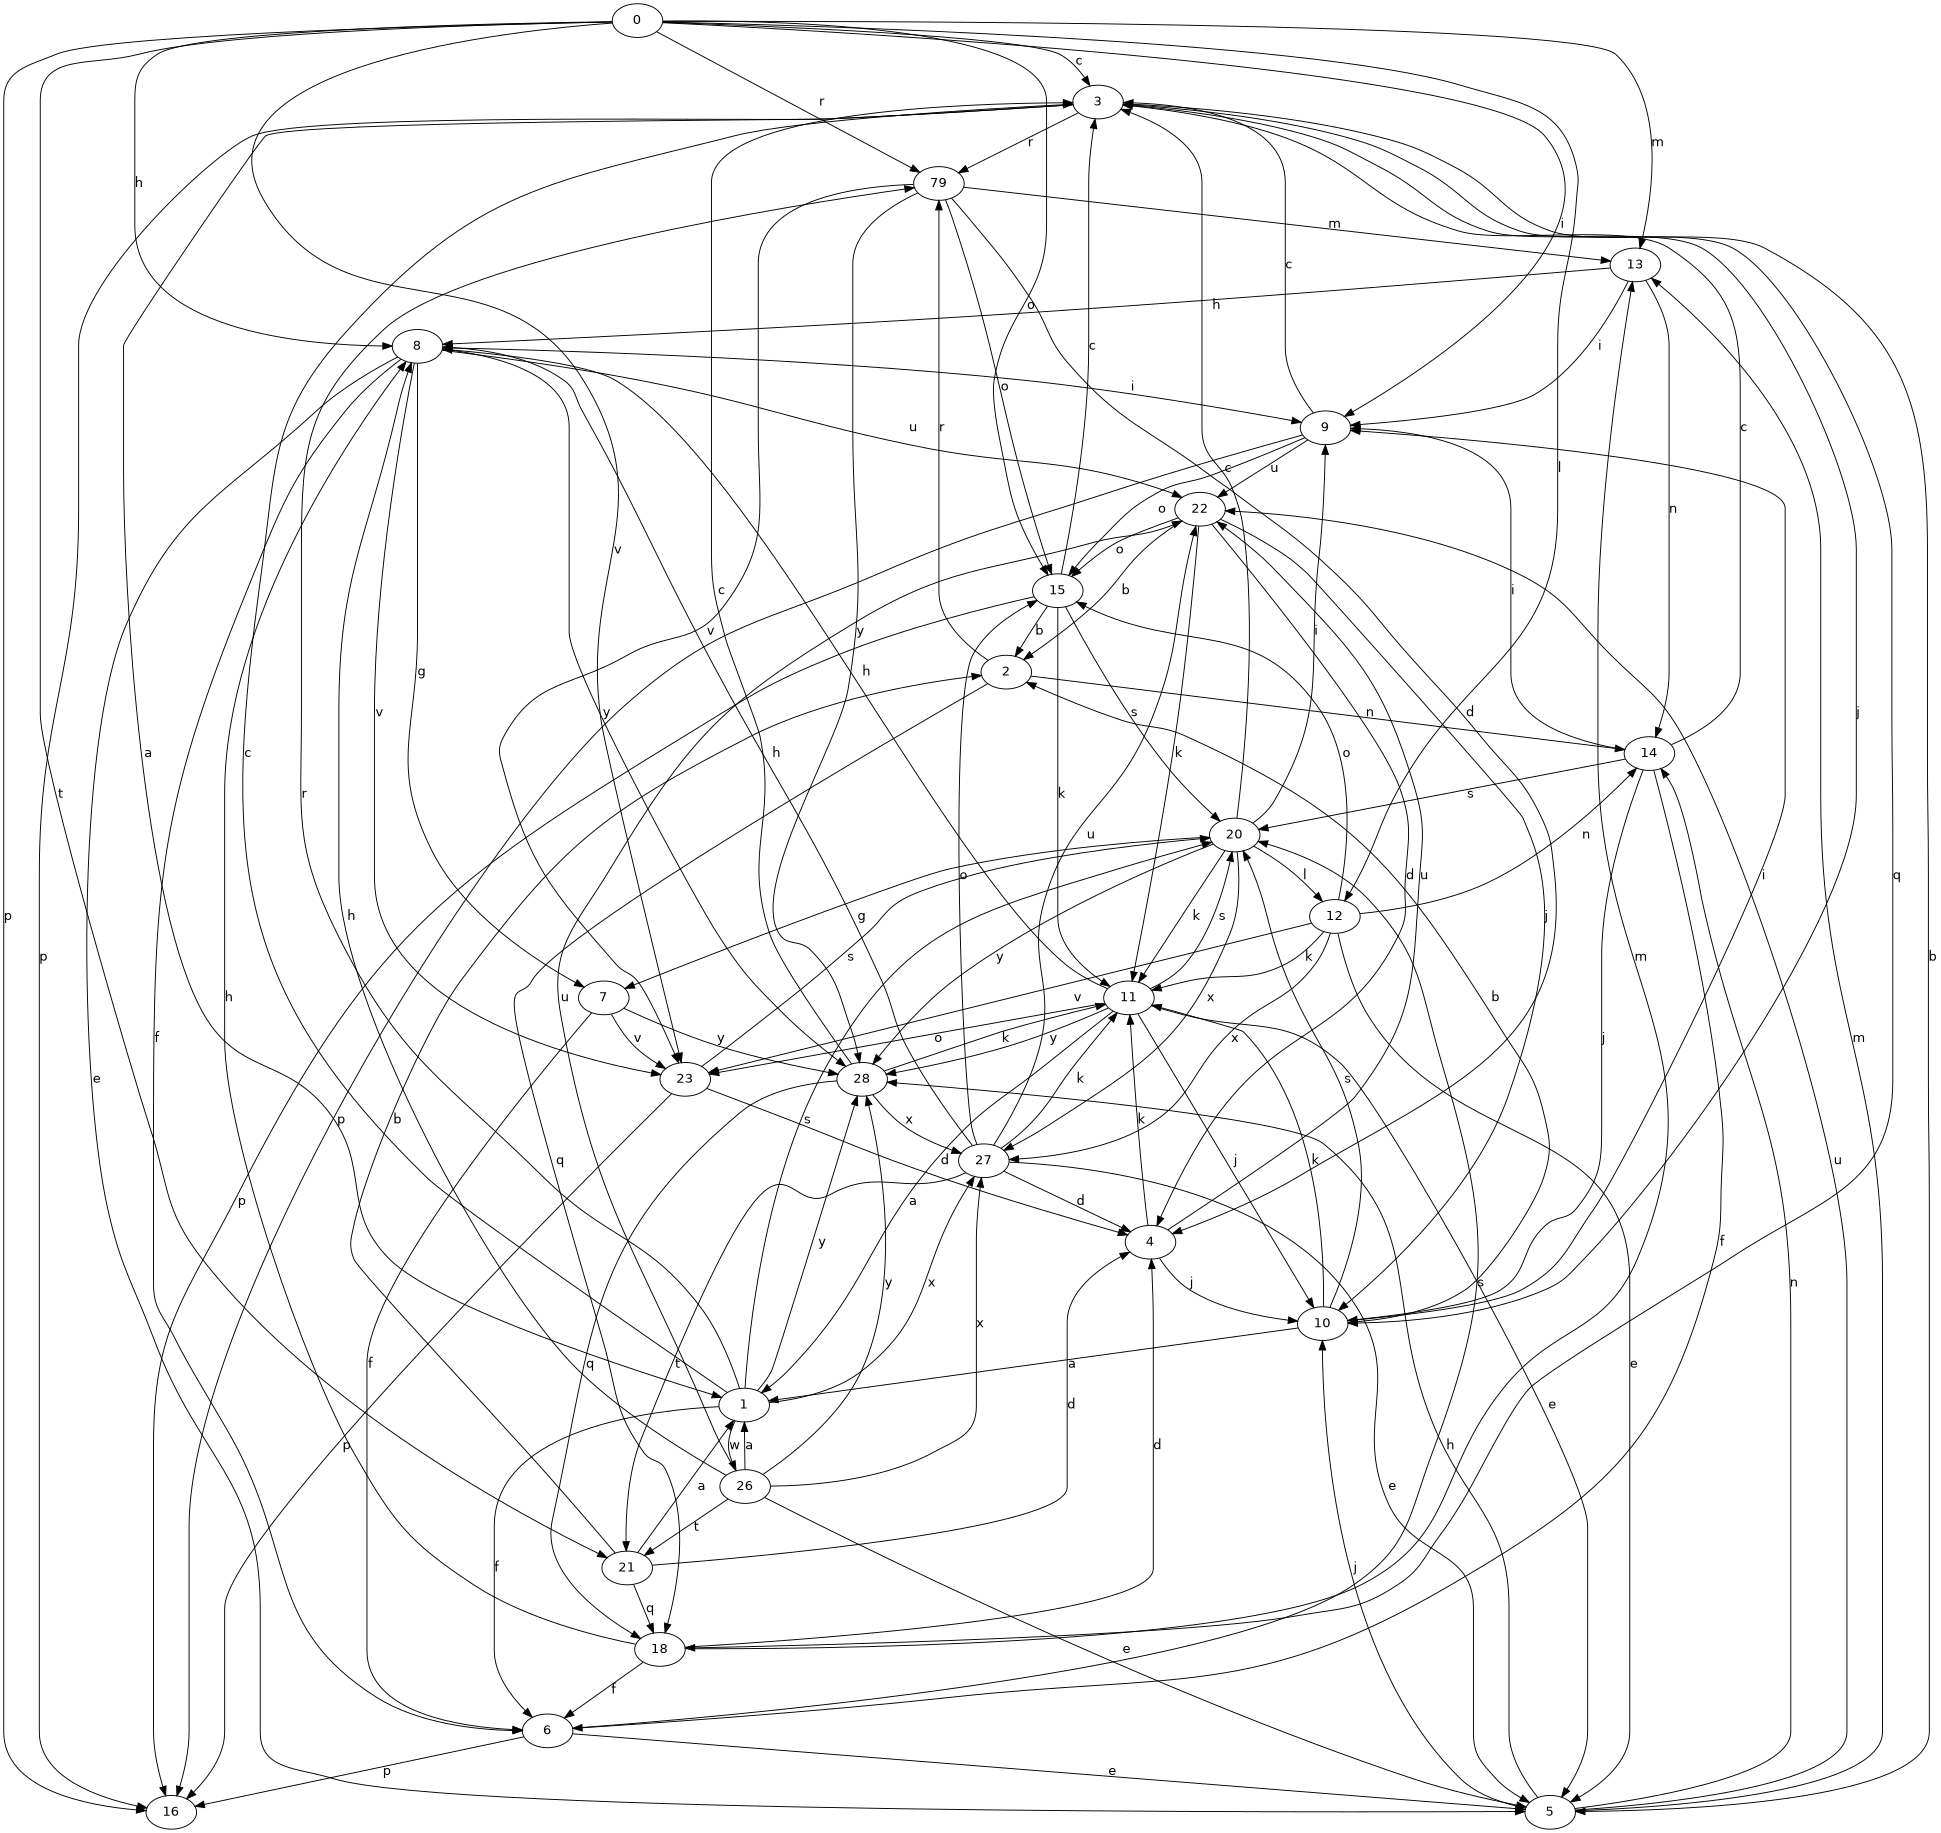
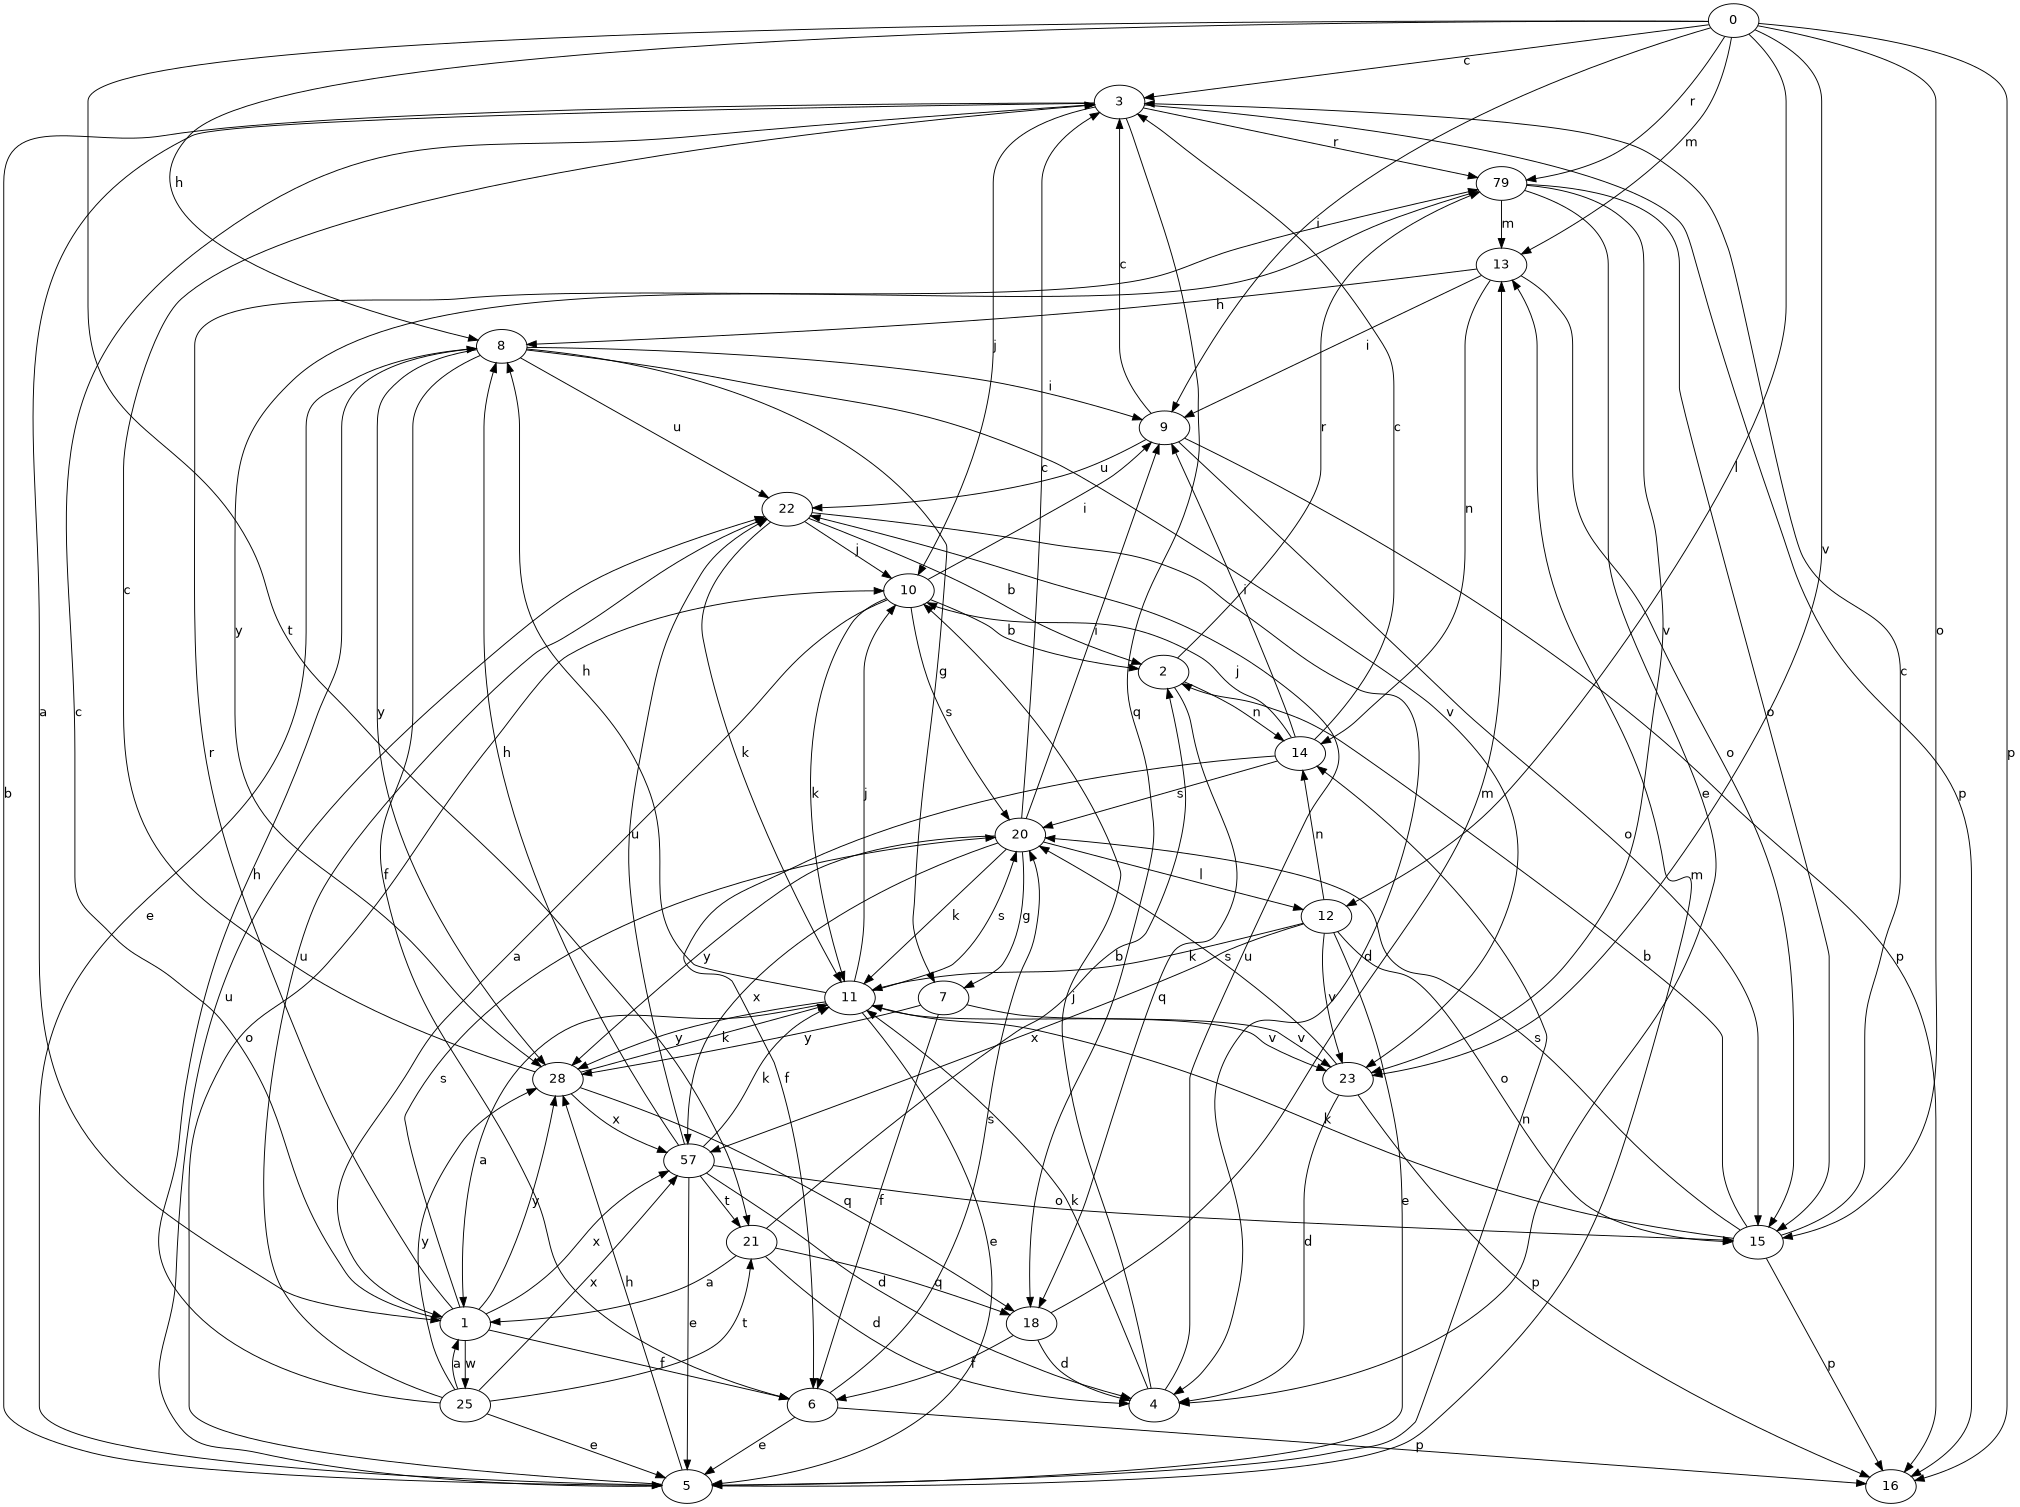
(1113, 545) -> (1705, 730)
(1471, 713) -> (1706, 794)
(938, 1039) -> (1273, 1039)
(228, 1078) -> none
(984, 1161) -> (689, 1161)
(745, 1487) -> (465, 1405)
(1355, 1568) -> (249, 1039)
